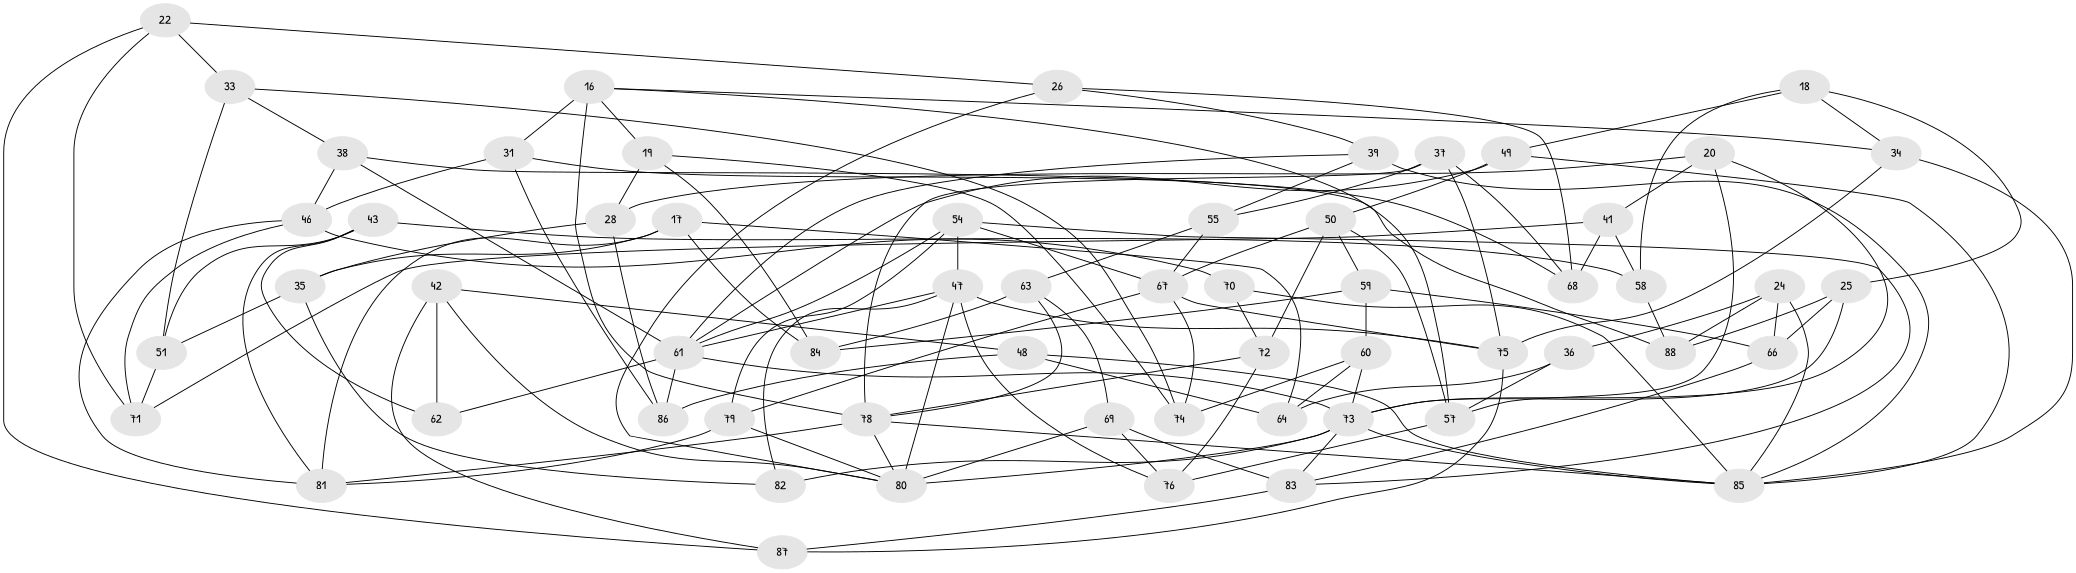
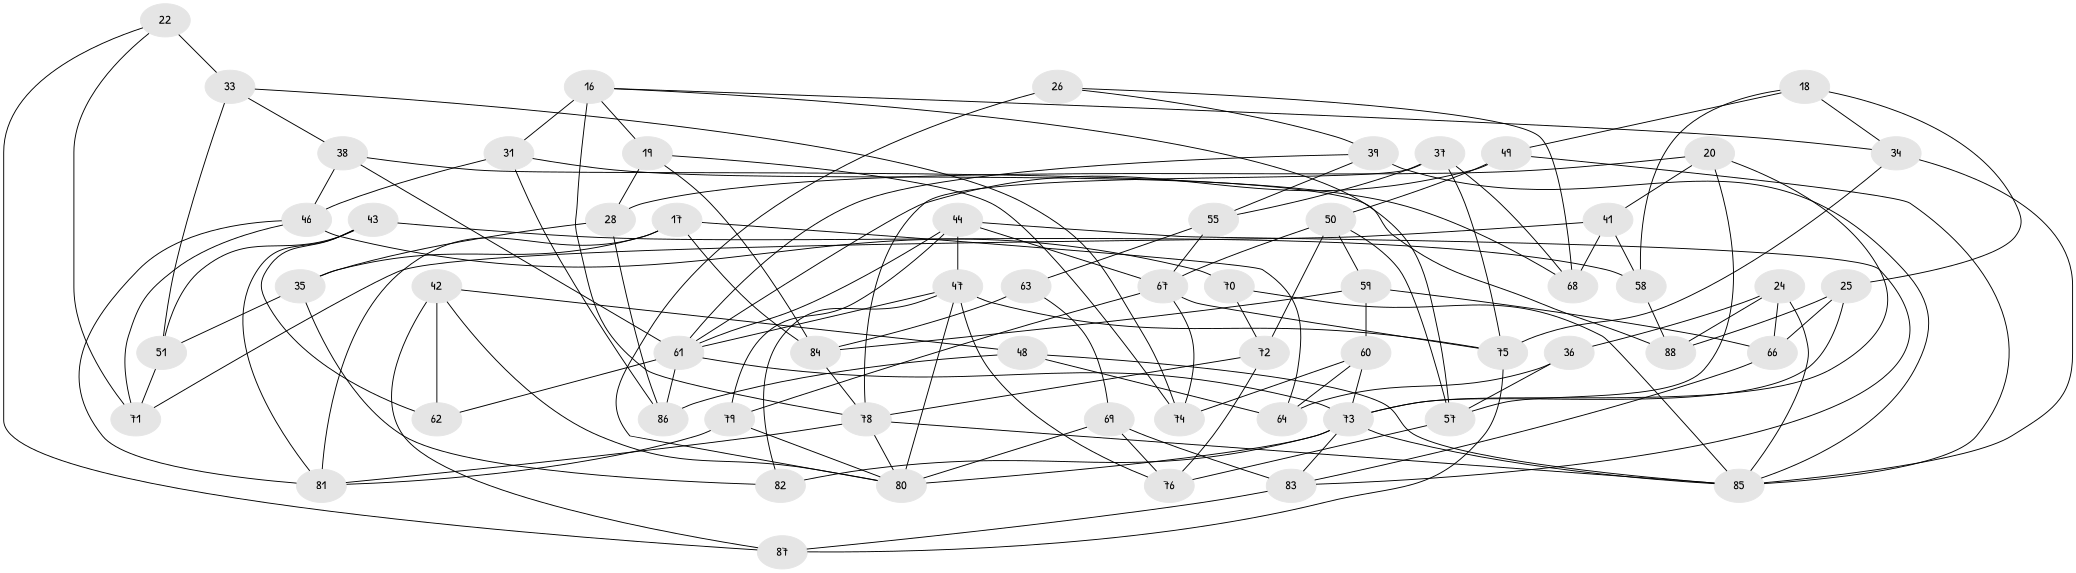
(611, 54) -> none
(958, 220) -> (958, 220)
(1031, 386) -> (842, 388)
